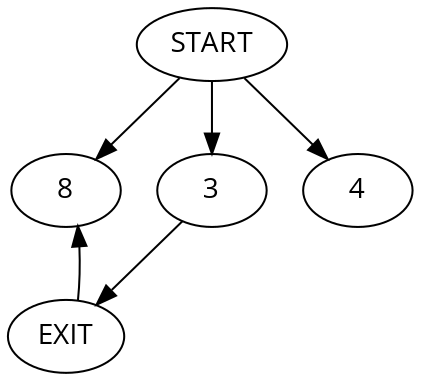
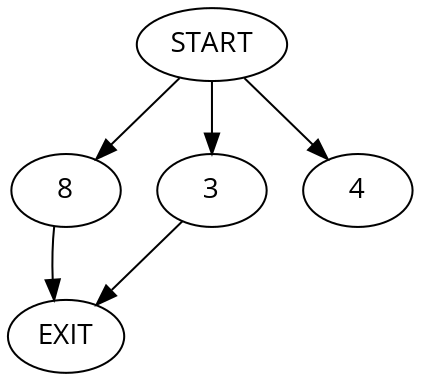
(80, 273) -> (53, 253)
